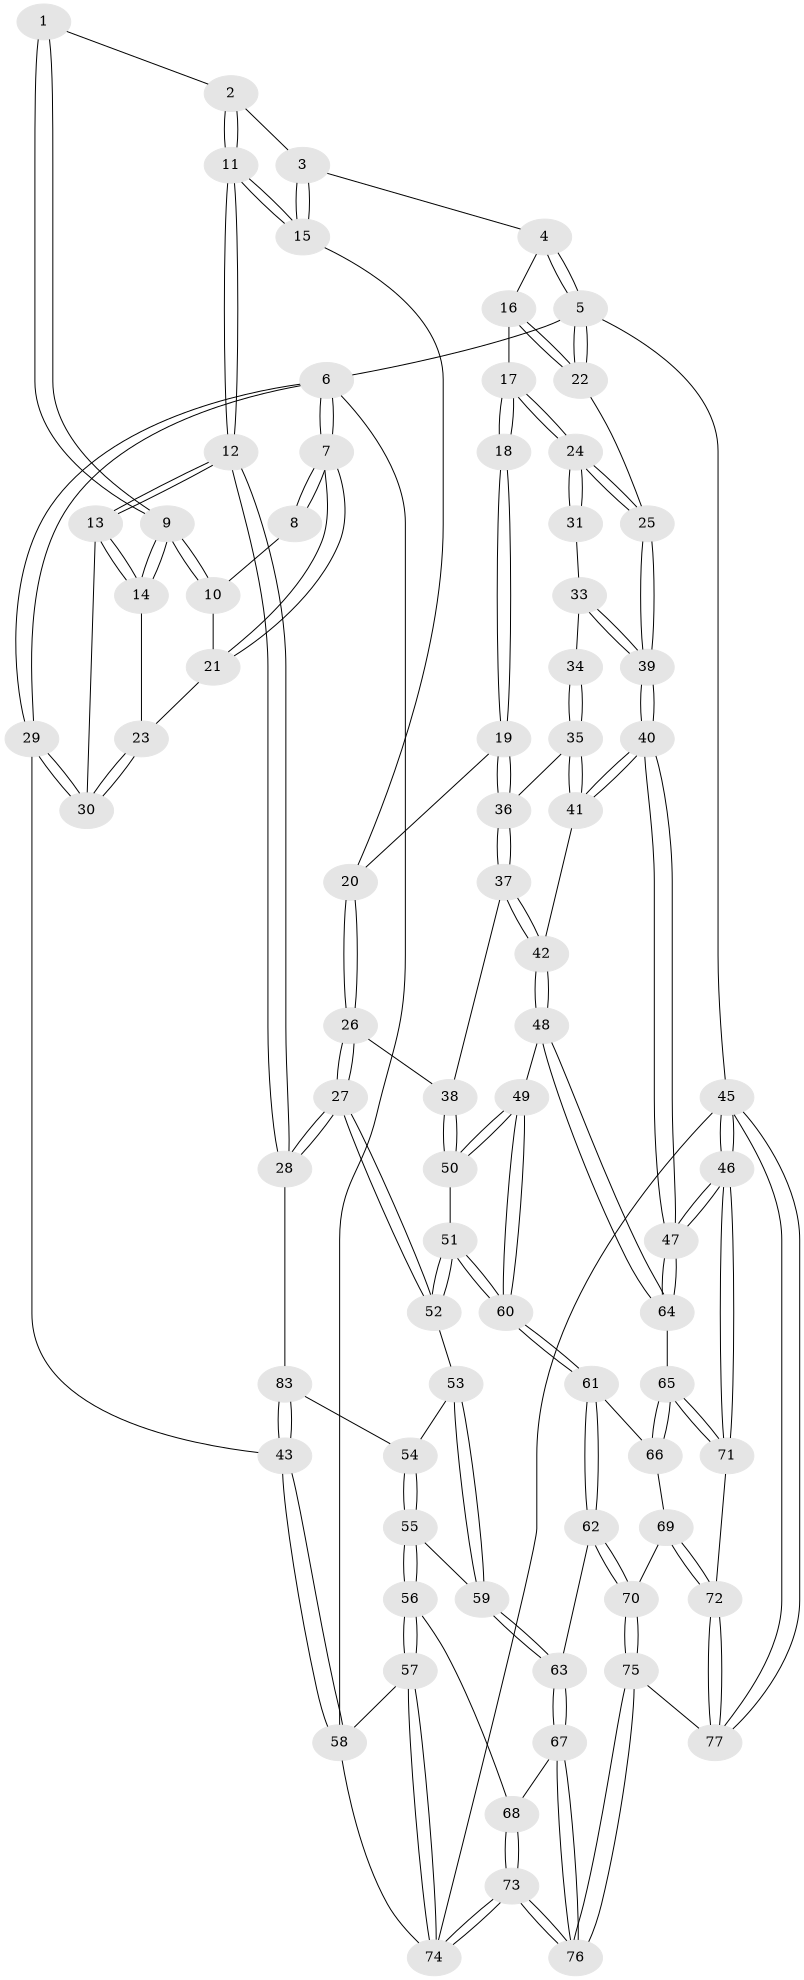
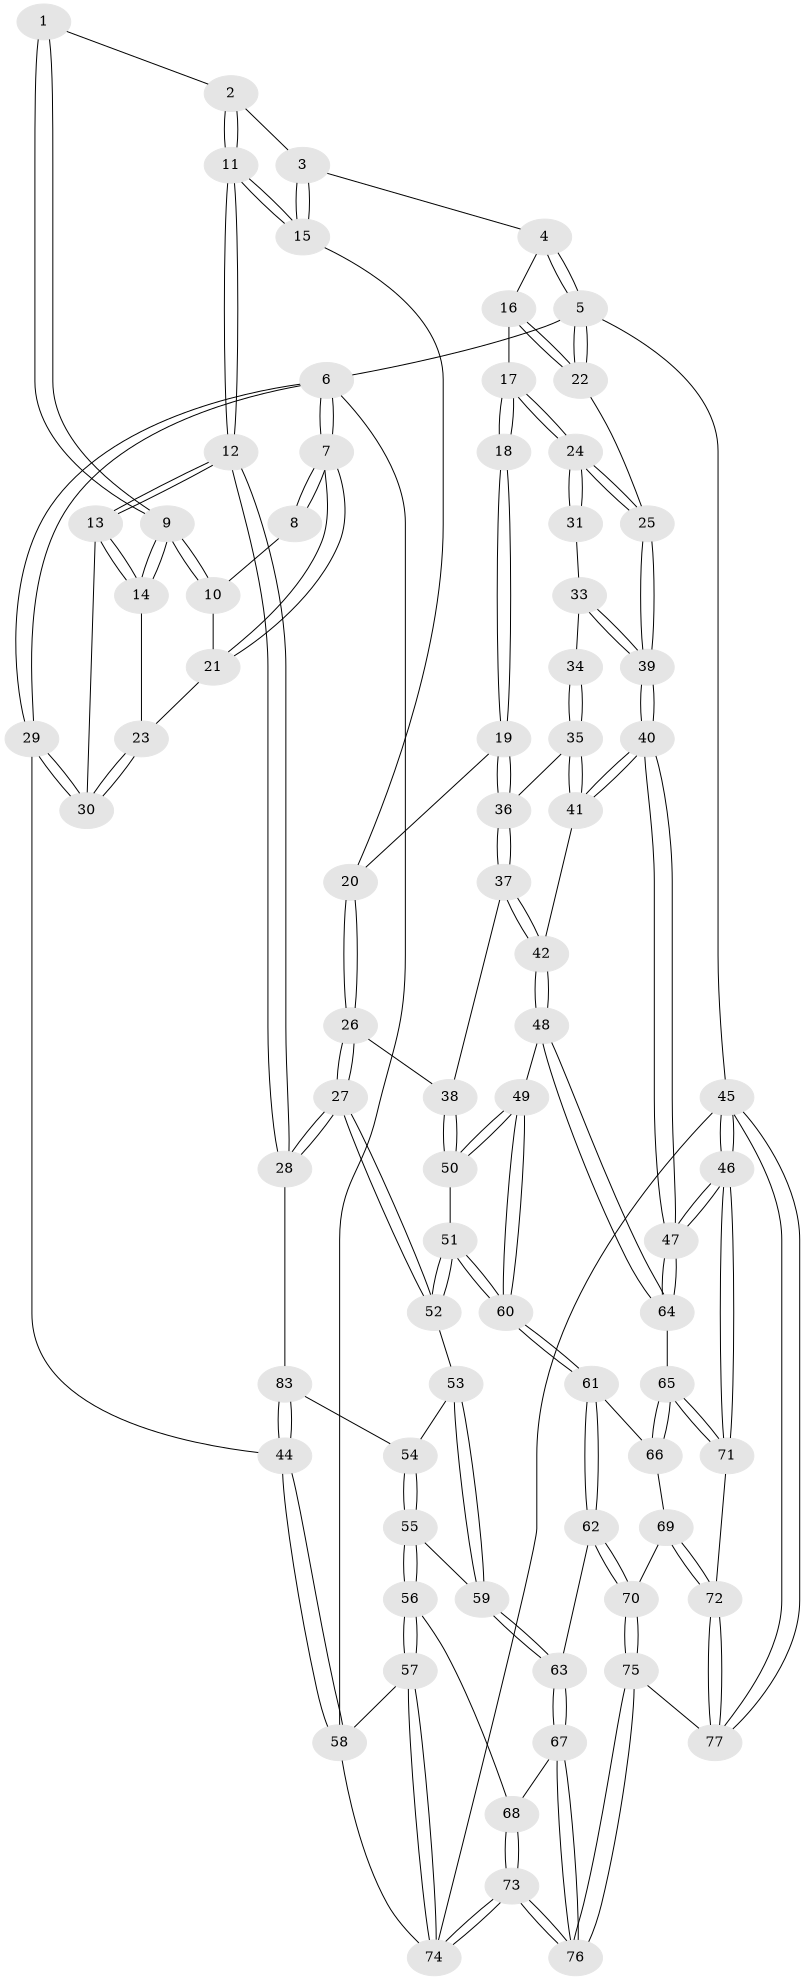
(285, 1456) -> (285, 1456)
